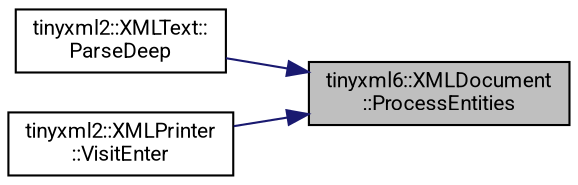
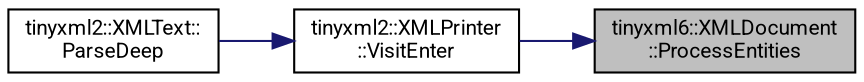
(257, 63) -> (246, 41)
